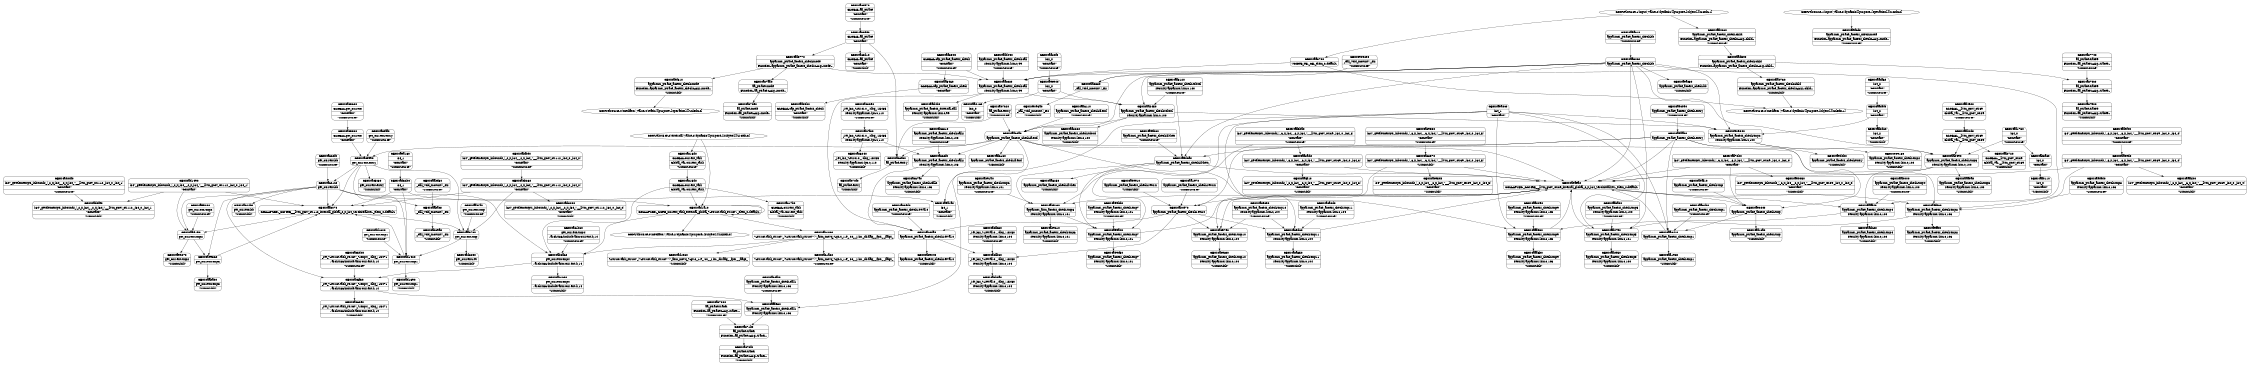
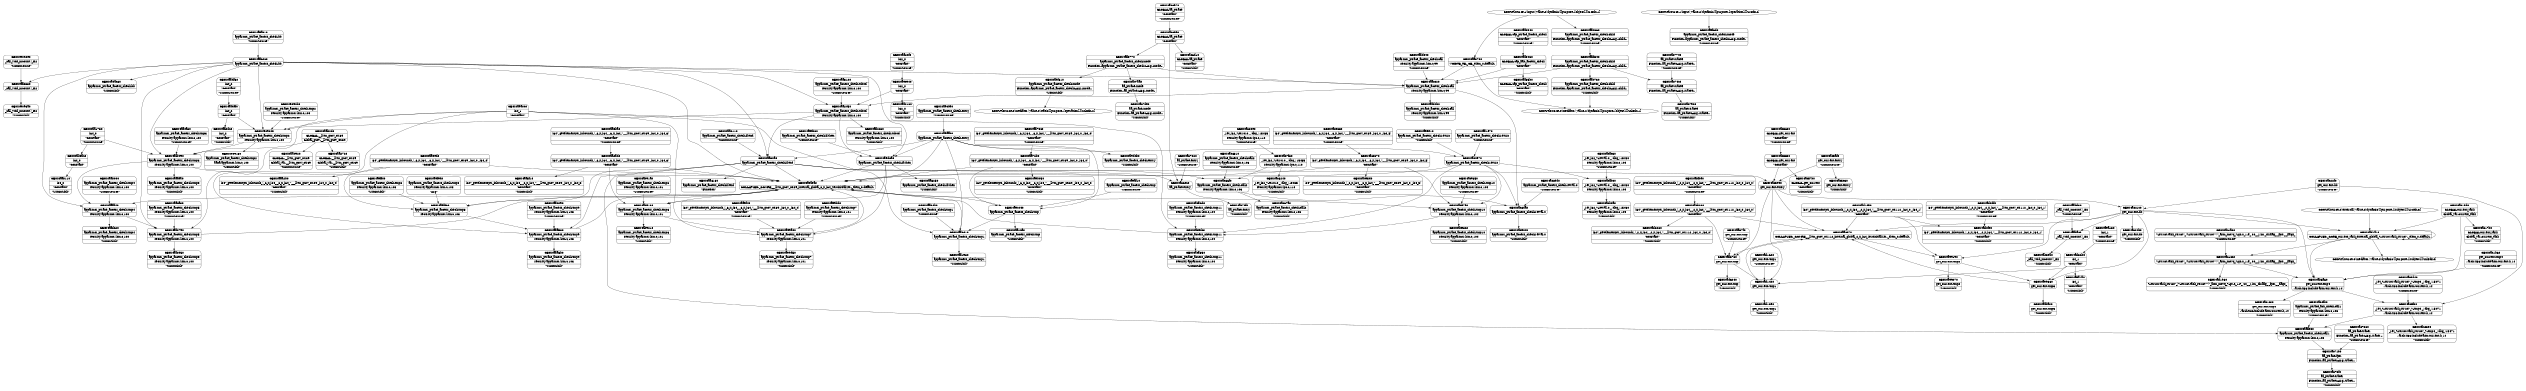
(976, 75) -> (1482, 75)
(944, 86) -> (1523, 62)
(931, 109) -> (1430, 109)
none -> (290, 111)
(1202, 121) -> none
(1006, 124) -> (862, 151)
(1964, 124) -> (310, 147)
(1179, 125) -> (843, 141)
none -> (181, 136)
none -> (1034, 136)
(1964, 140) -> (325, 140)
(2122, 148) -> (765, 223)
(687, 161) -> none
(1895, 163) -> (231, 163)
(996, 165) -> (708, 190)
(1426, 165) -> (1370, 165)
(367, 171) -> (1834, 172)
(1168, 175) -> (611, 187)
none -> (1805, 185)
(2096, 192) -> (434, 192)
(1368, 196) -> (1212, 176)
(371, 201) -> (2058, 272)
(200, 210) -> none
(1050, 210) -> (644, 210)
(1932, 220) -> (410, 199)
(231, 221) -> (2496, 207)
(1277, 223) -> (1332, 230)
(1611, 239) -> (174, 239)
(824, 245) -> (2226, 247)
(956, 246) -> none
(466, 260) -> (1727, 284)
(771, 282) -> (2318, 307)
(744, 331) -> (2332, 356)
